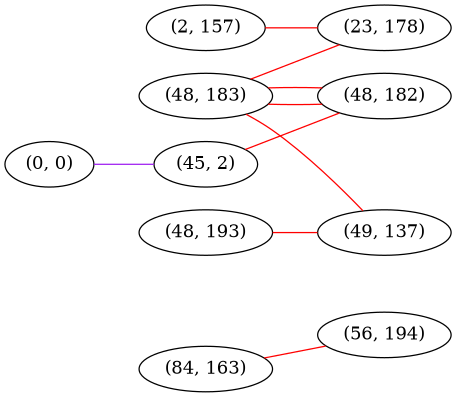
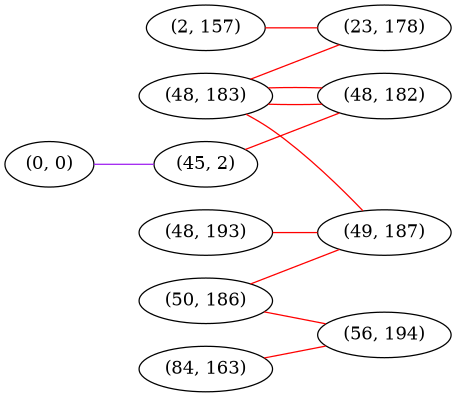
(384, 233) -> (384, 233)
none -> (206, 301)
